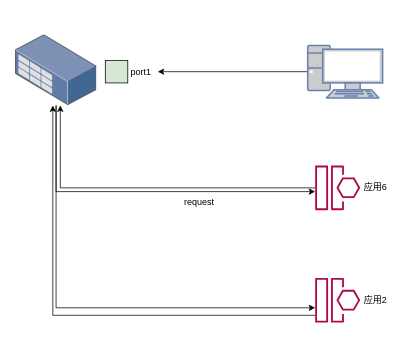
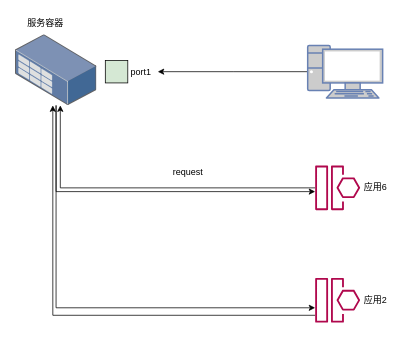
none -> (45, 23)
(199, 203) -> (188, 173)
